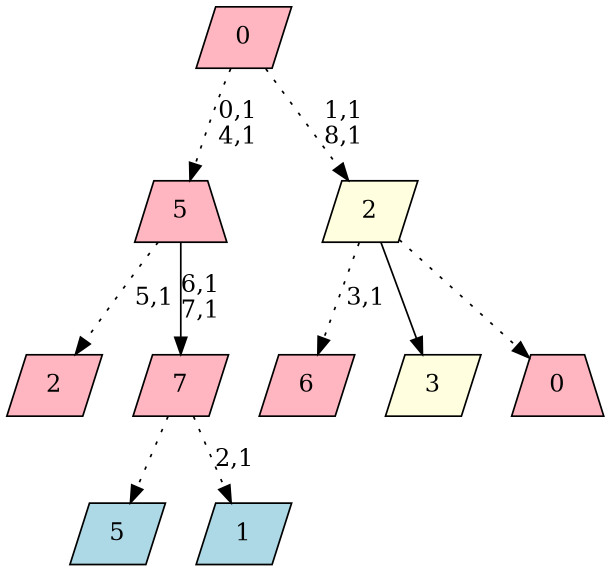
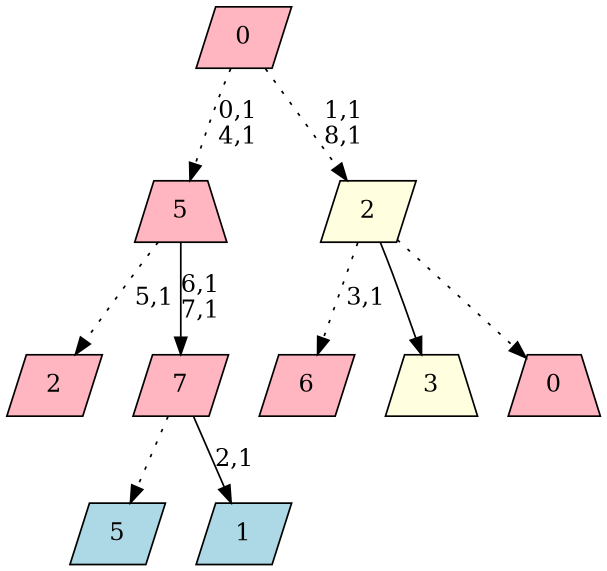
(433, 385) -> (431, 385)
(209, 452) -> (209, 452)
